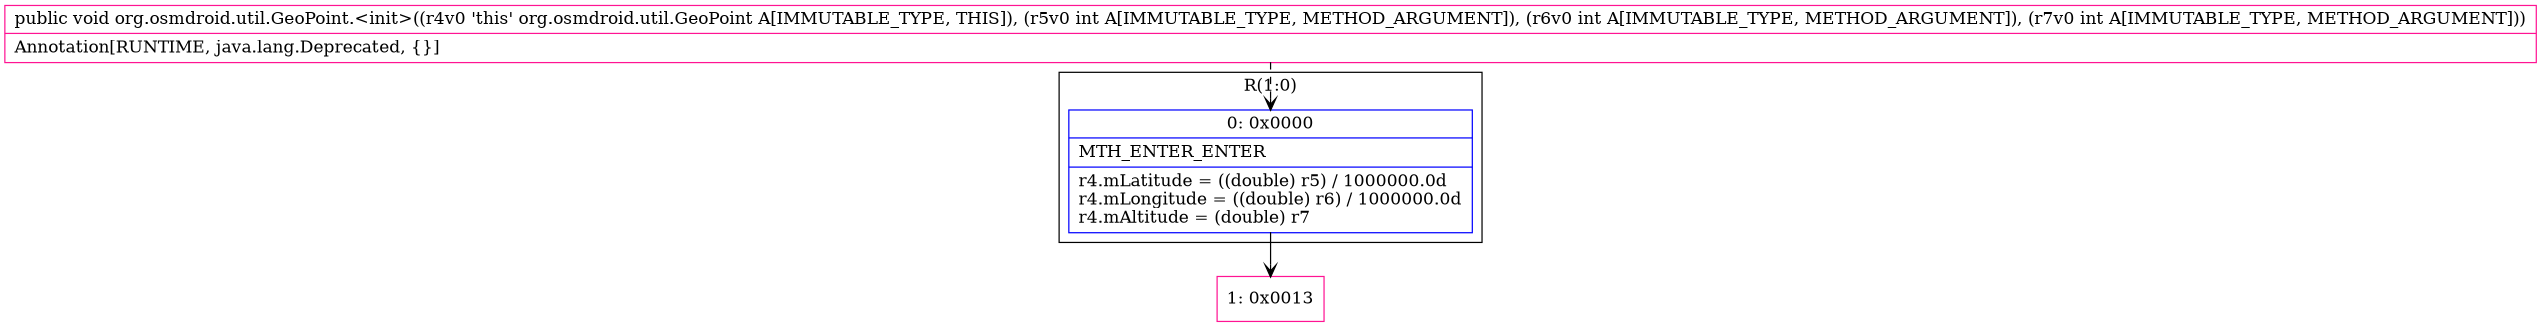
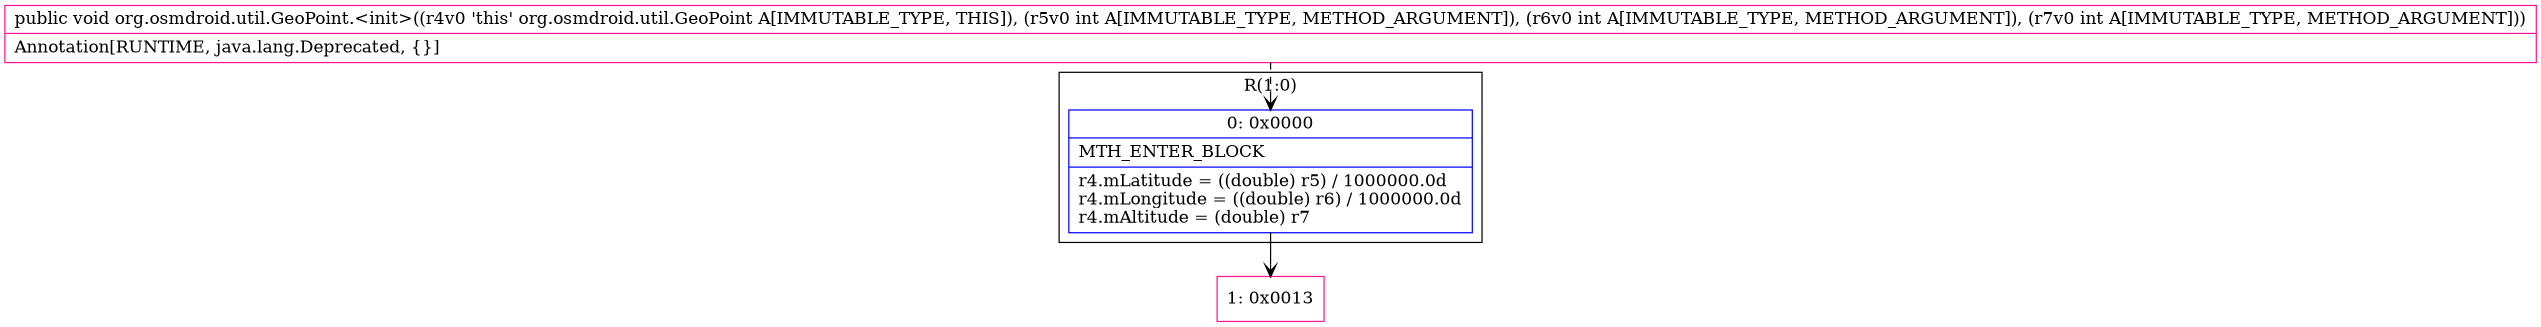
(1172, 152) -> (1172, 152)
